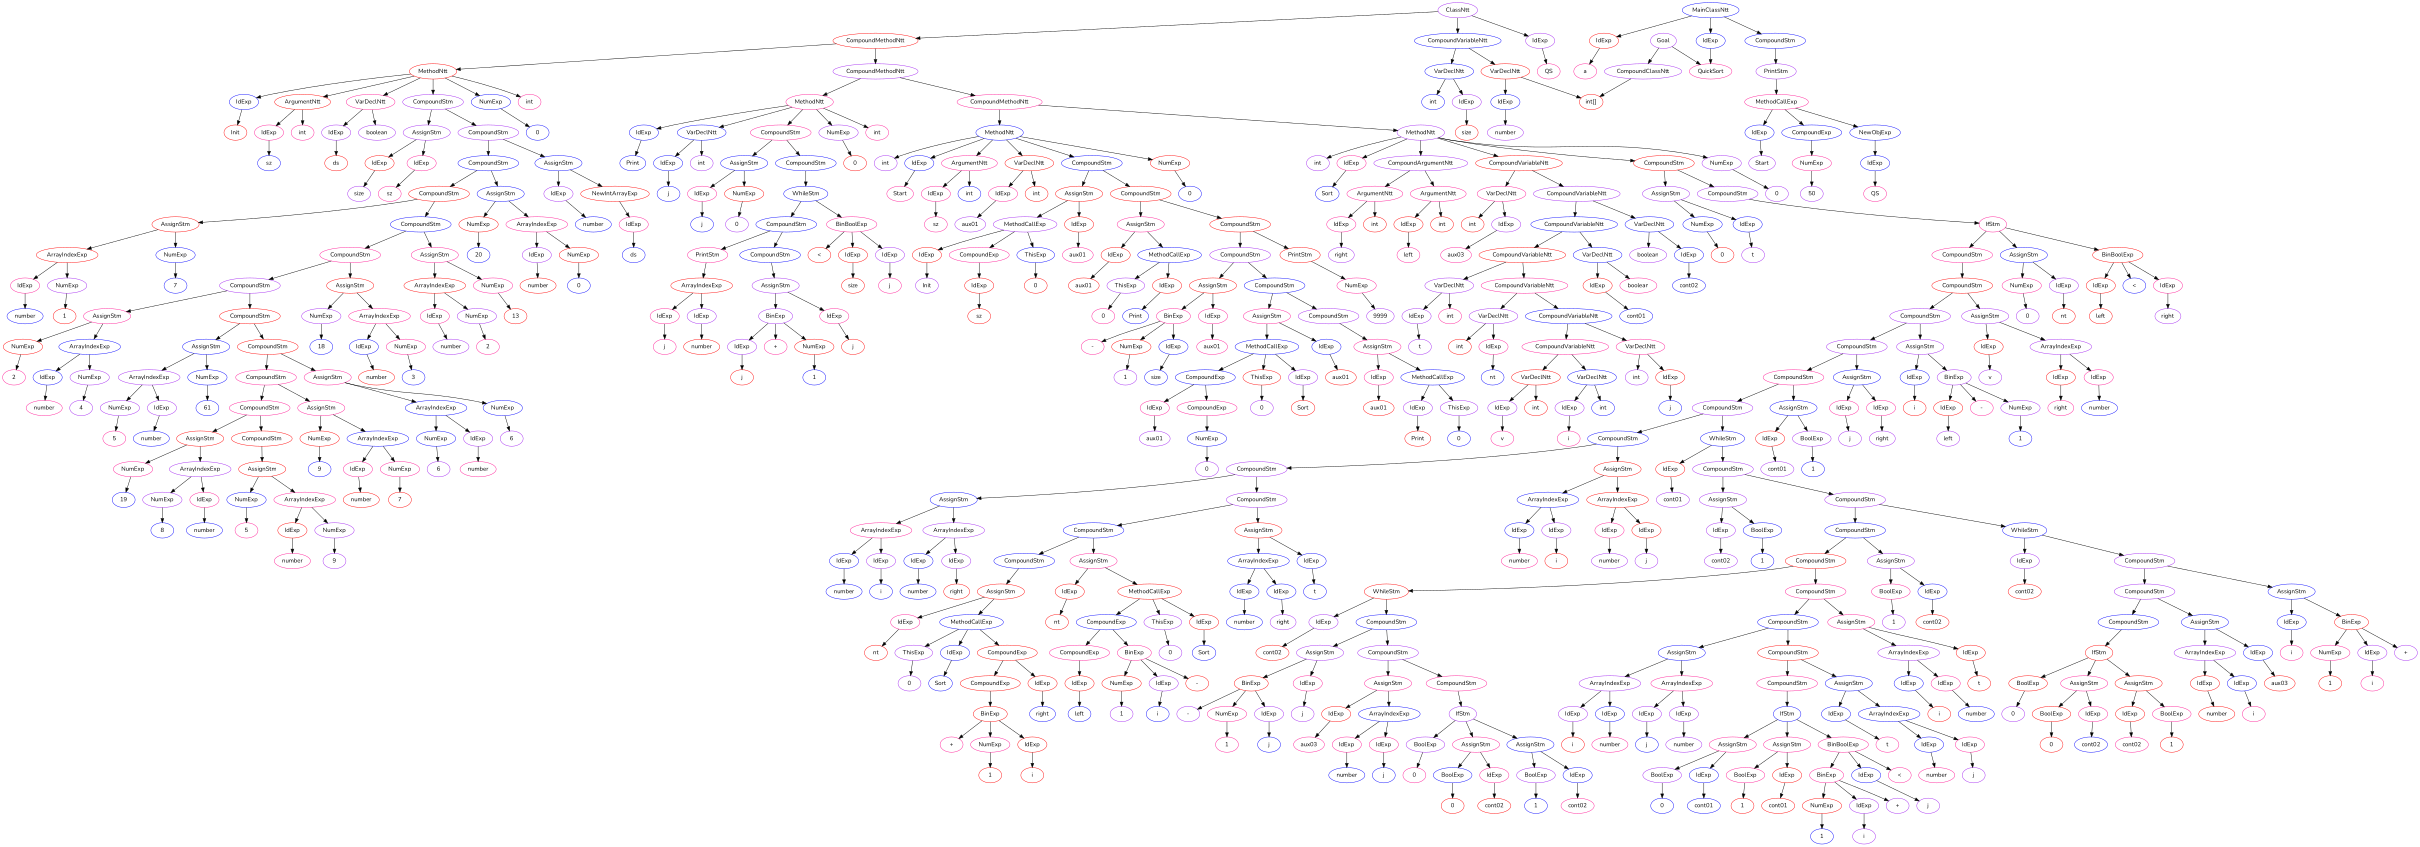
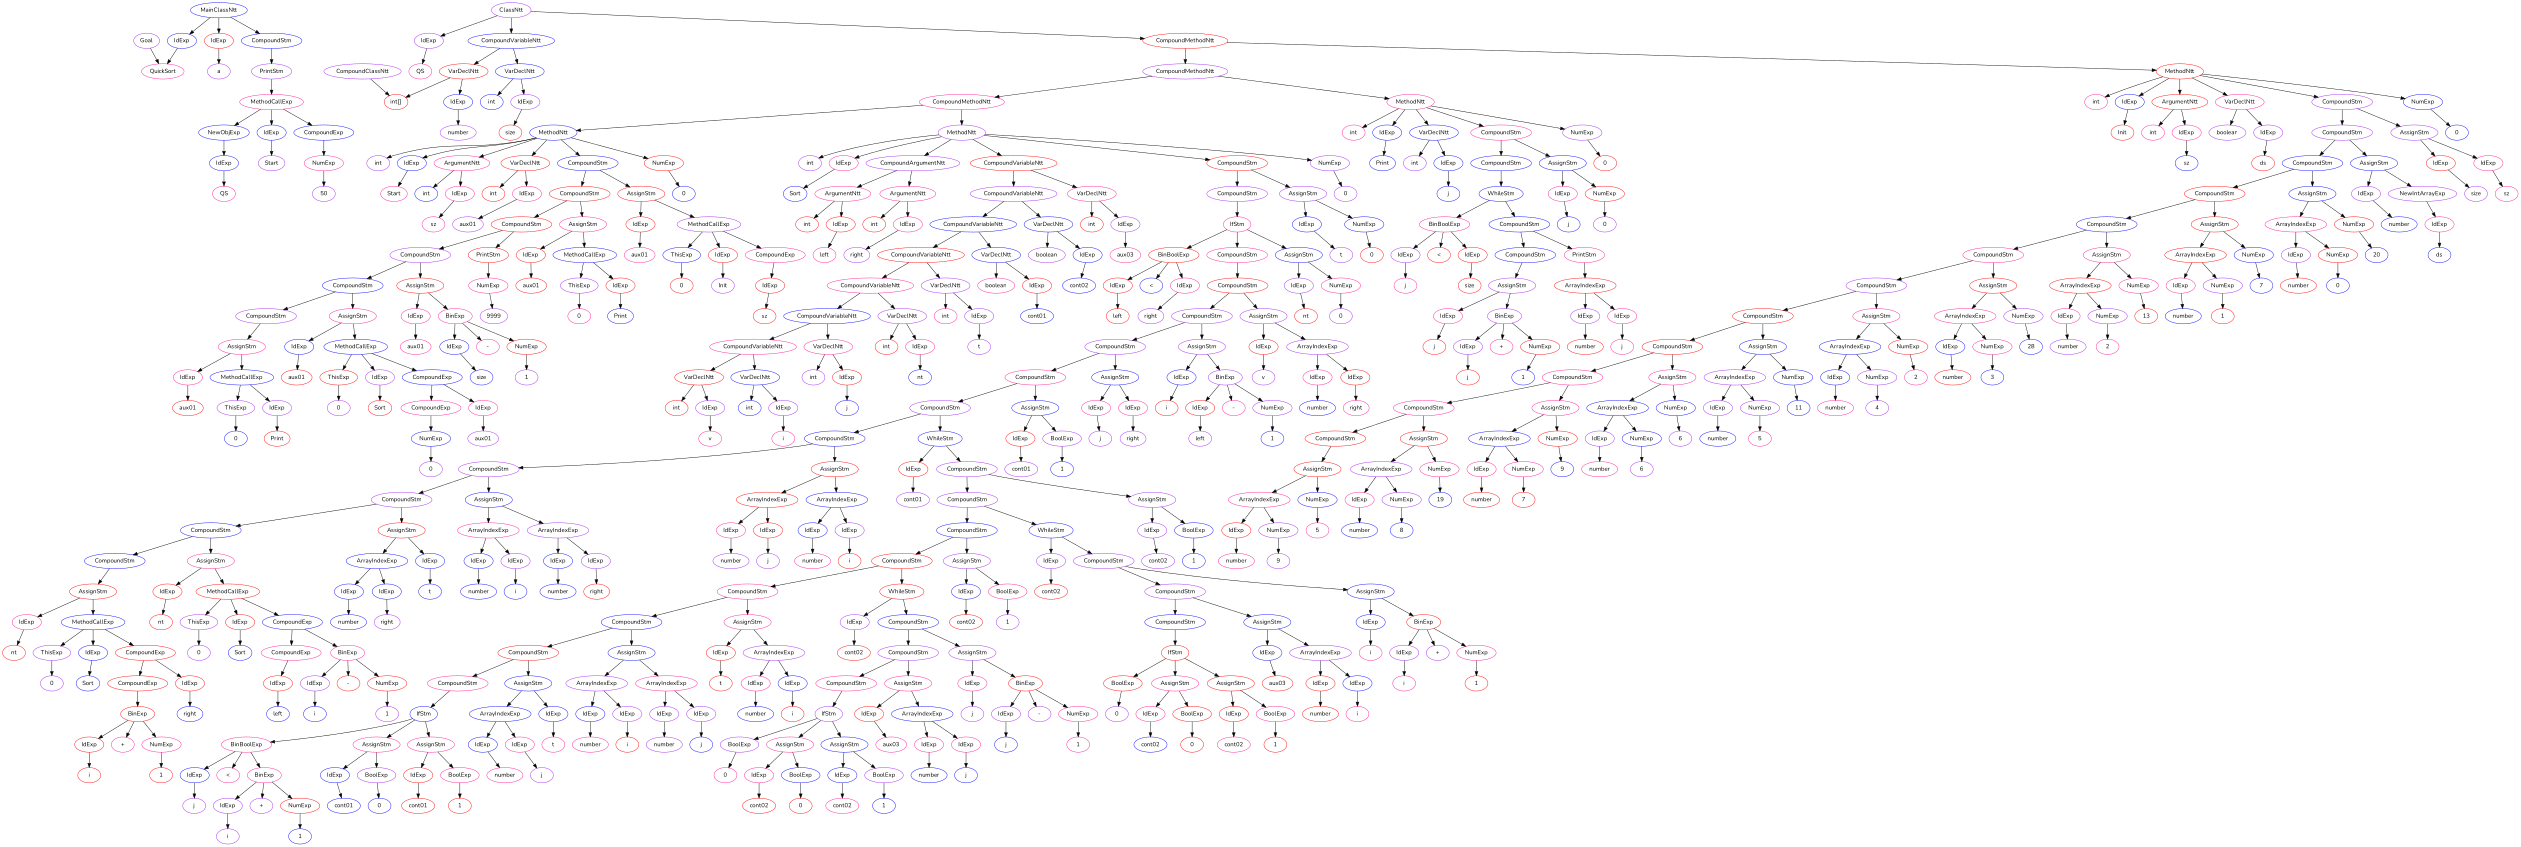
(1655, 54) -> none
(1585, 71) -> (219, 71)
(615, 194) -> (2423, 194)
(321, 347) -> (2031, 347)
(207, 408) -> (1799, 408)
